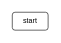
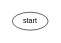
(30, 21) -> (30, 21)
